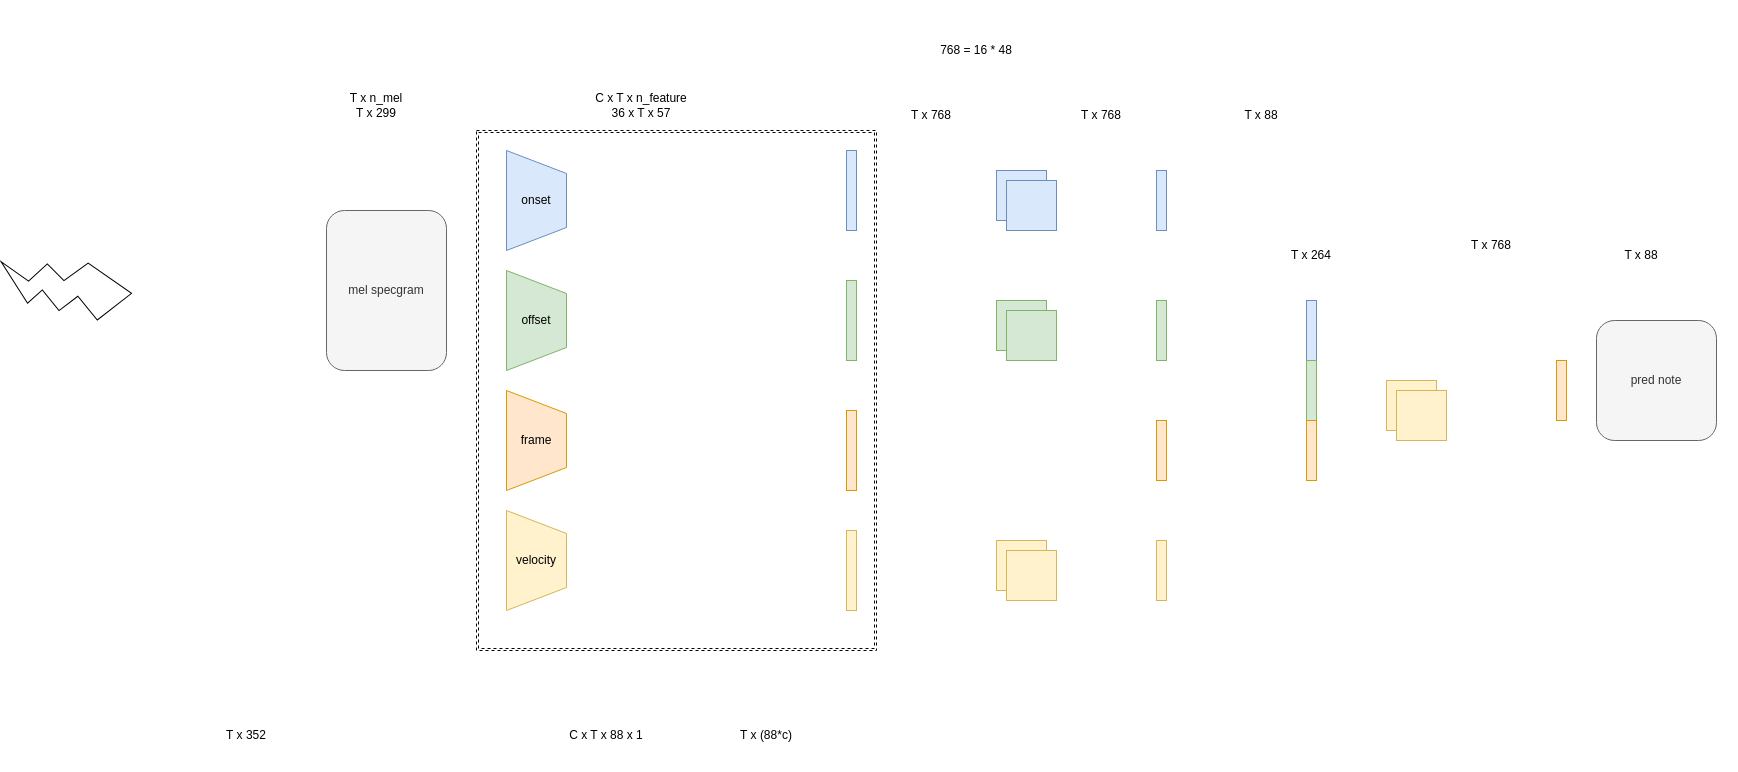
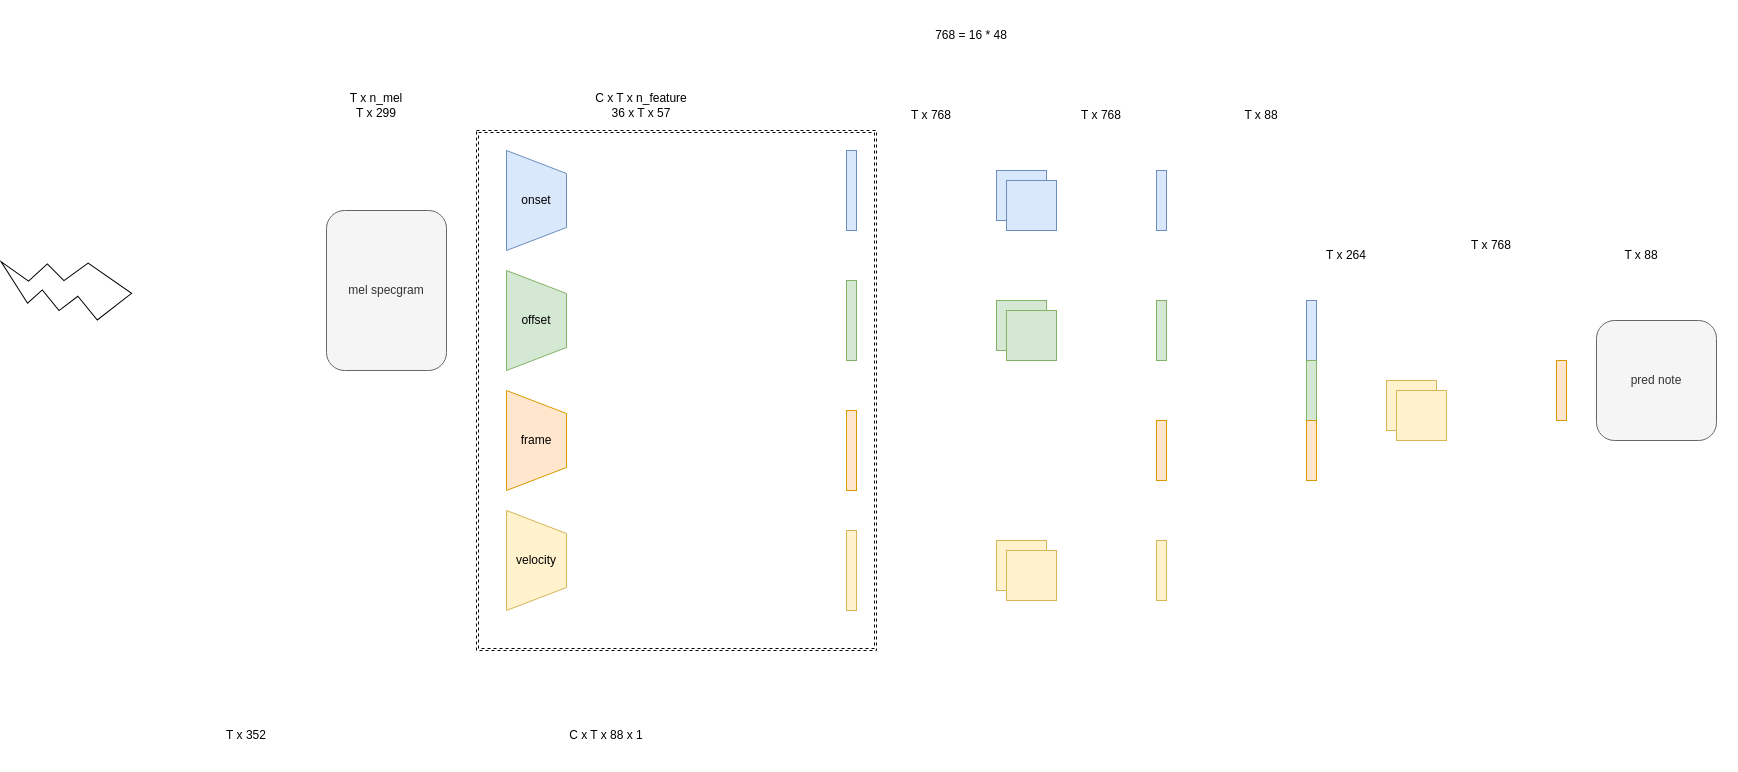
(977, 51) -> (972, 36)
(1312, 256) -> (1347, 256)
(767, 736) -> none
